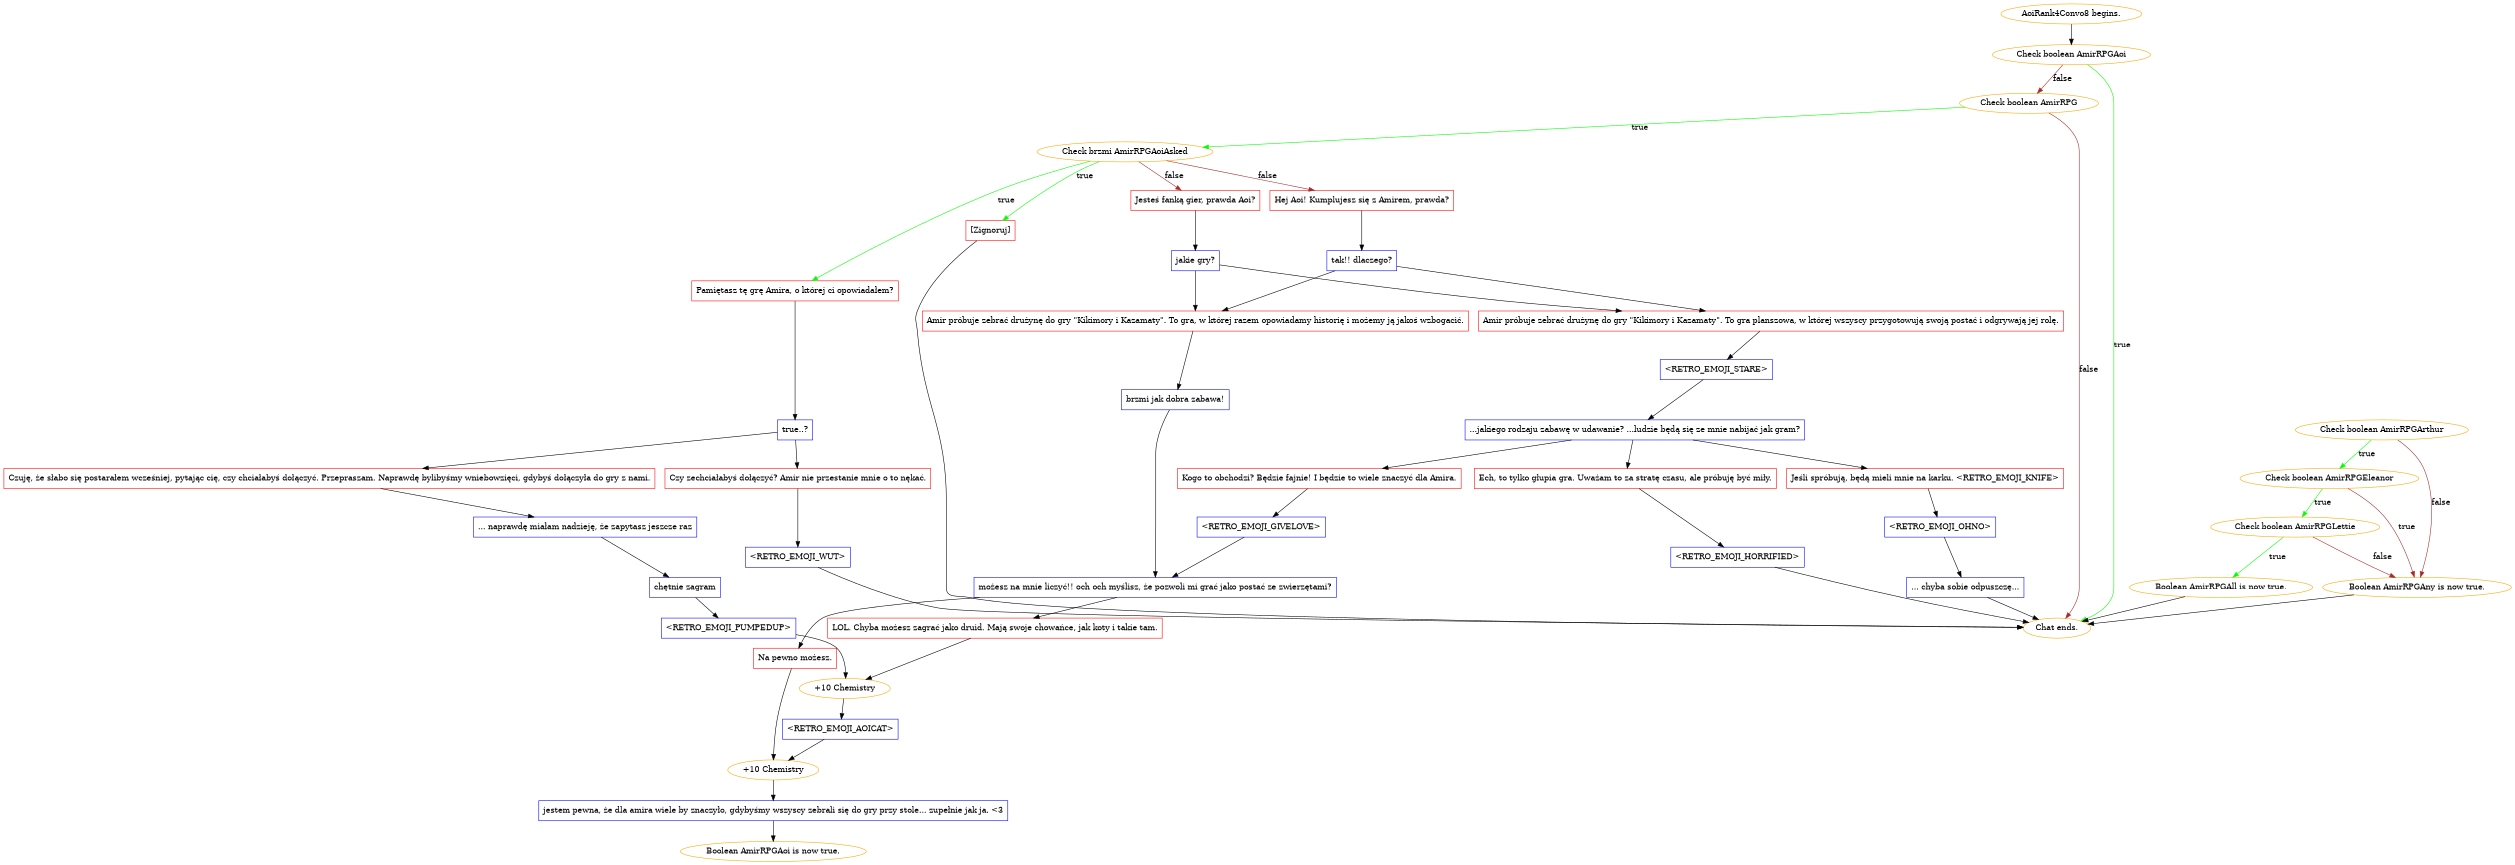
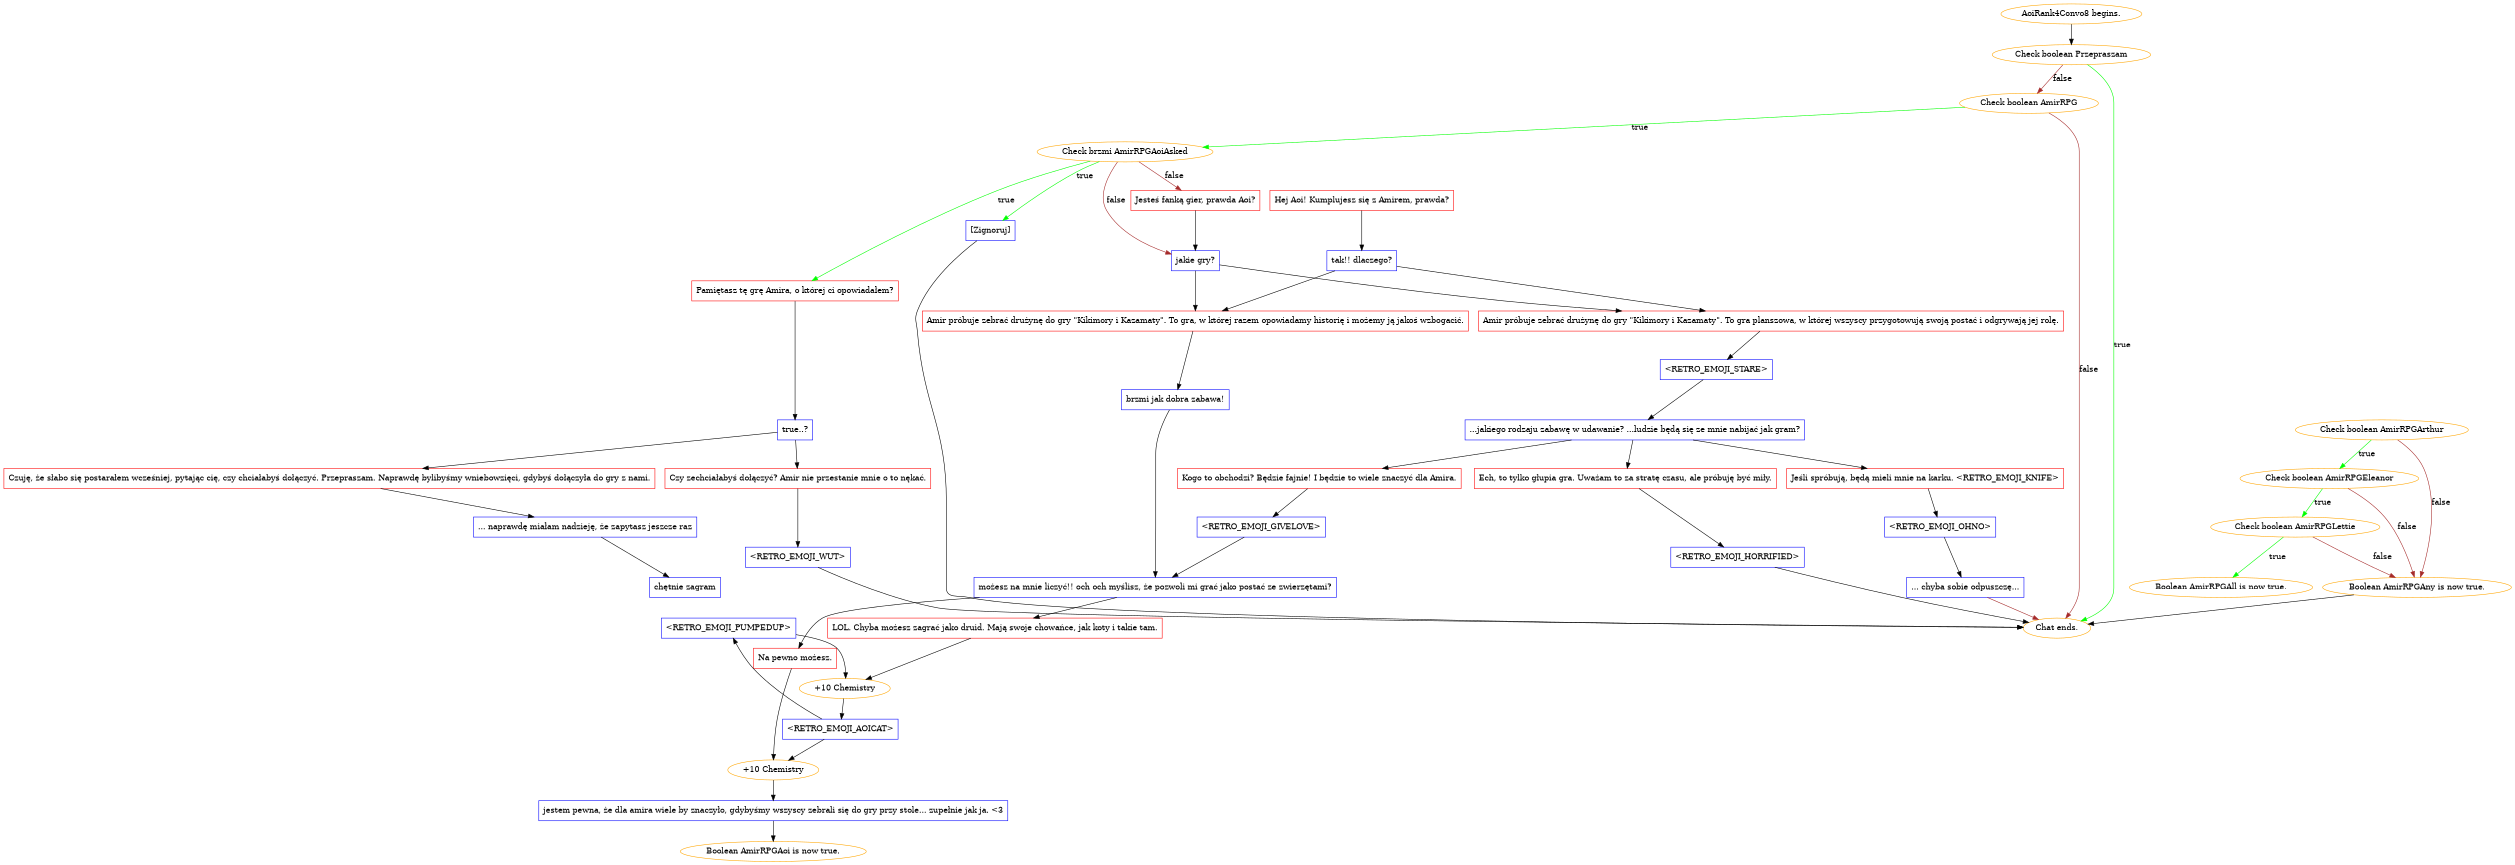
(2071, 55) -> (2071, 55)
(1238, 175) -> (1113, 219)
(990, 231) -> (990, 231)
(2407, 527) -> (2407, 527)
(705, 606) -> (774, 687)
(2010, 607) -> (2010, 607)
(2136, 608) -> none
